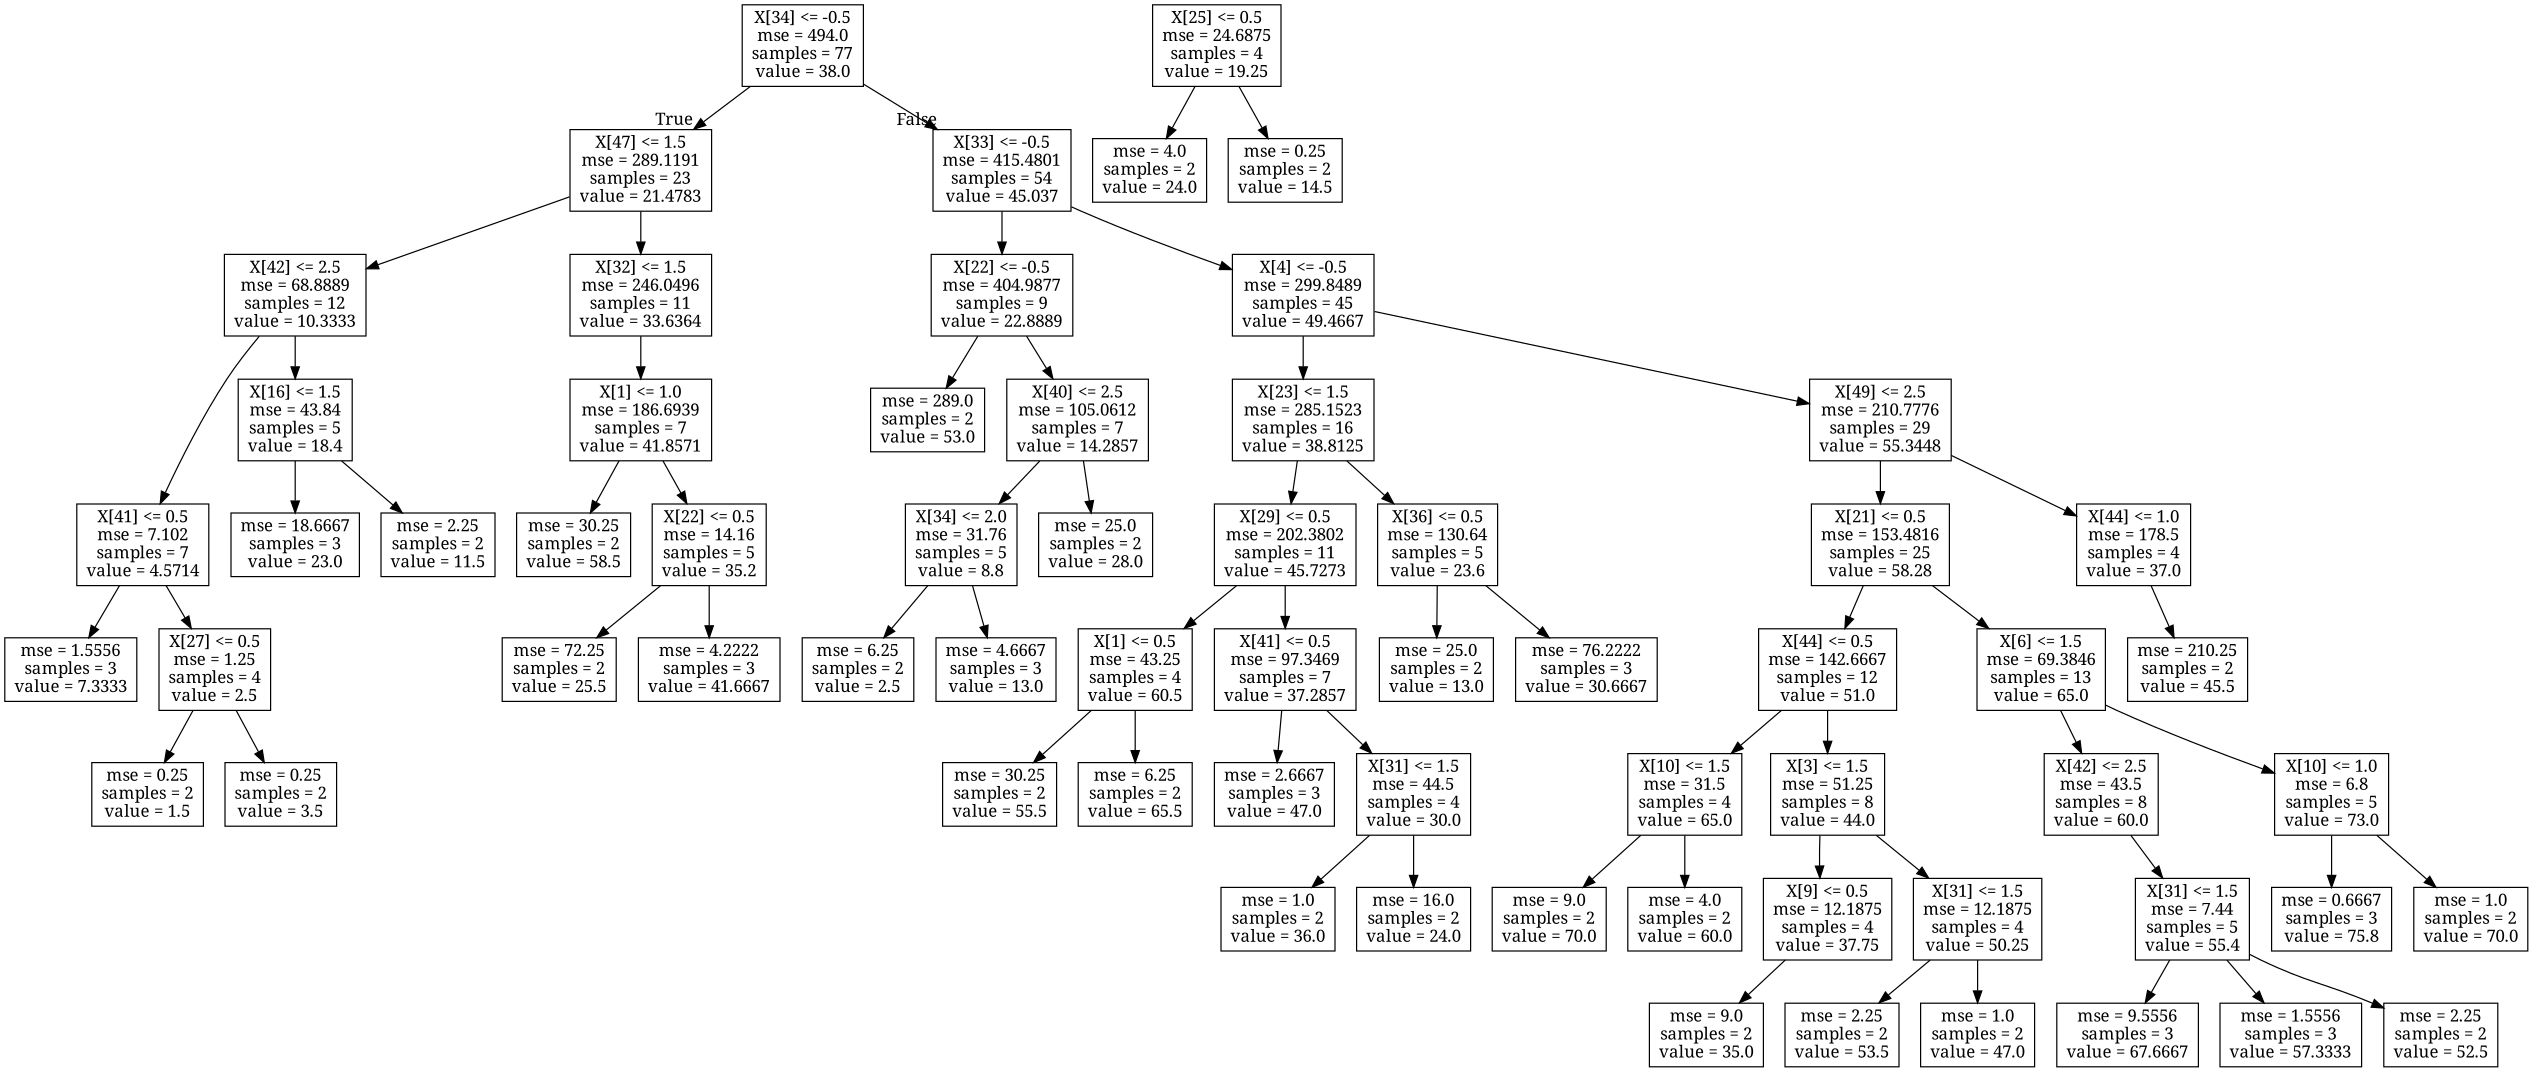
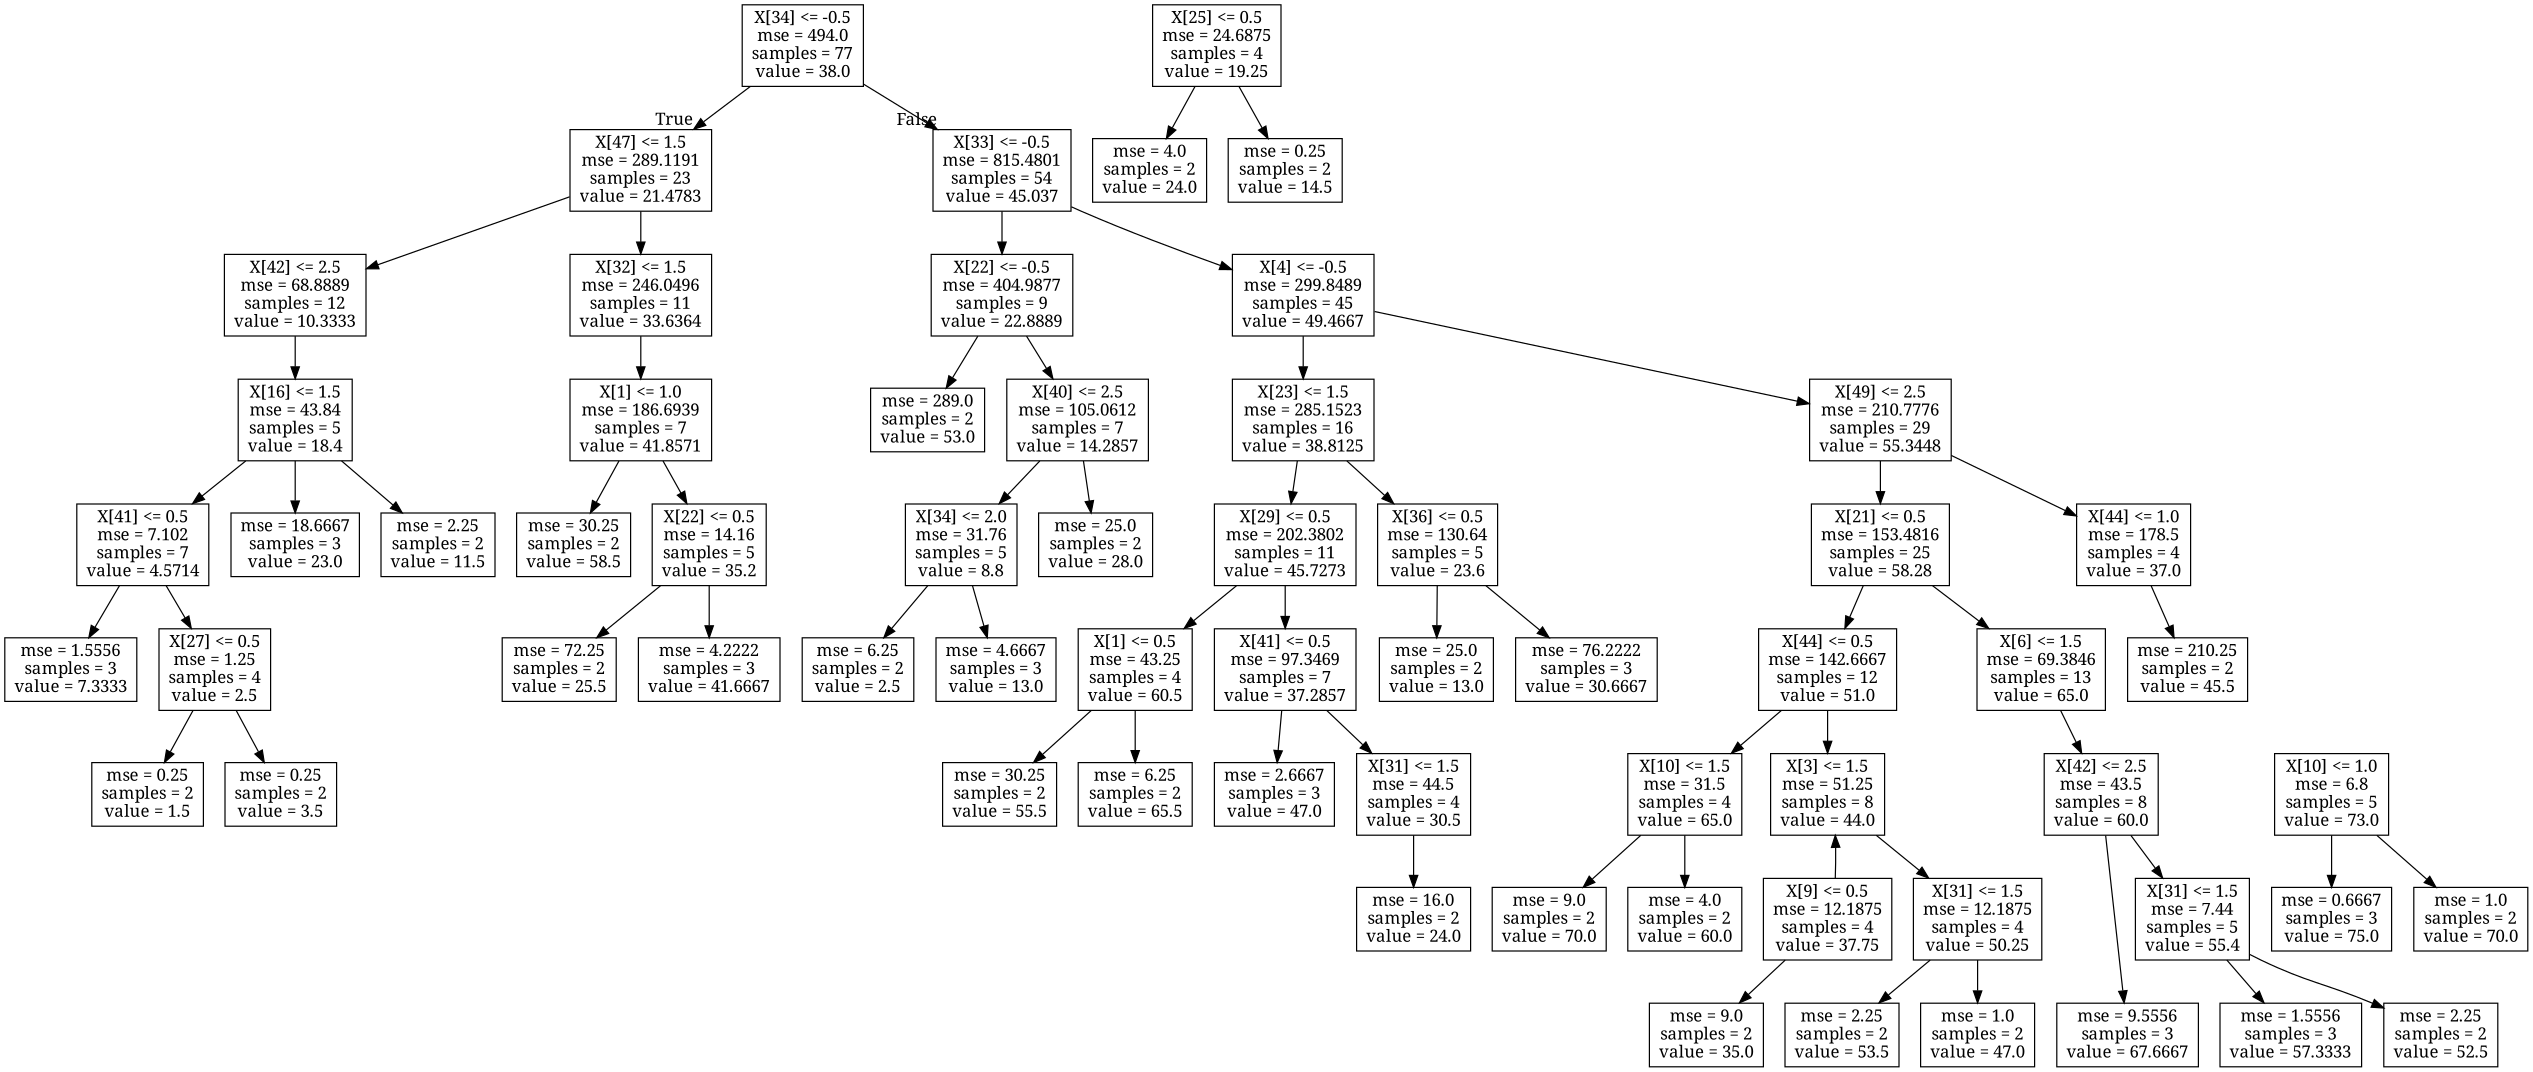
(1002, 170) -> (1002, 170)
(207, 411) -> (224, 479)
(2184, 739) -> none
(1414, 794) -> (1414, 794)
(1820, 851) -> (1836, 863)
(1278, 919) -> none
(2332, 919) -> (2332, 919)
(2161, 976) -> (2114, 913)
